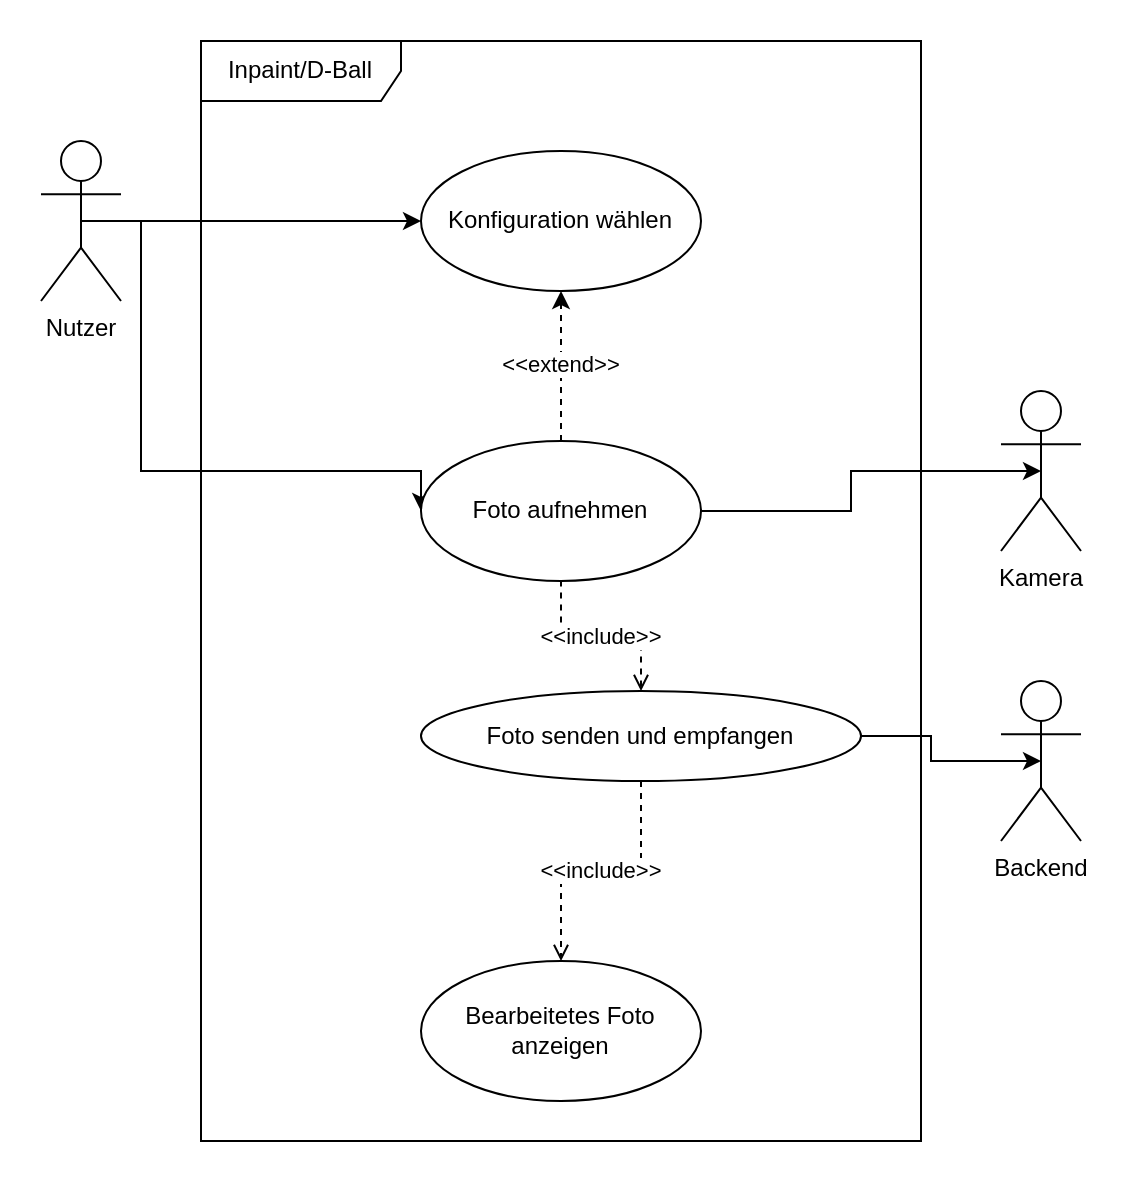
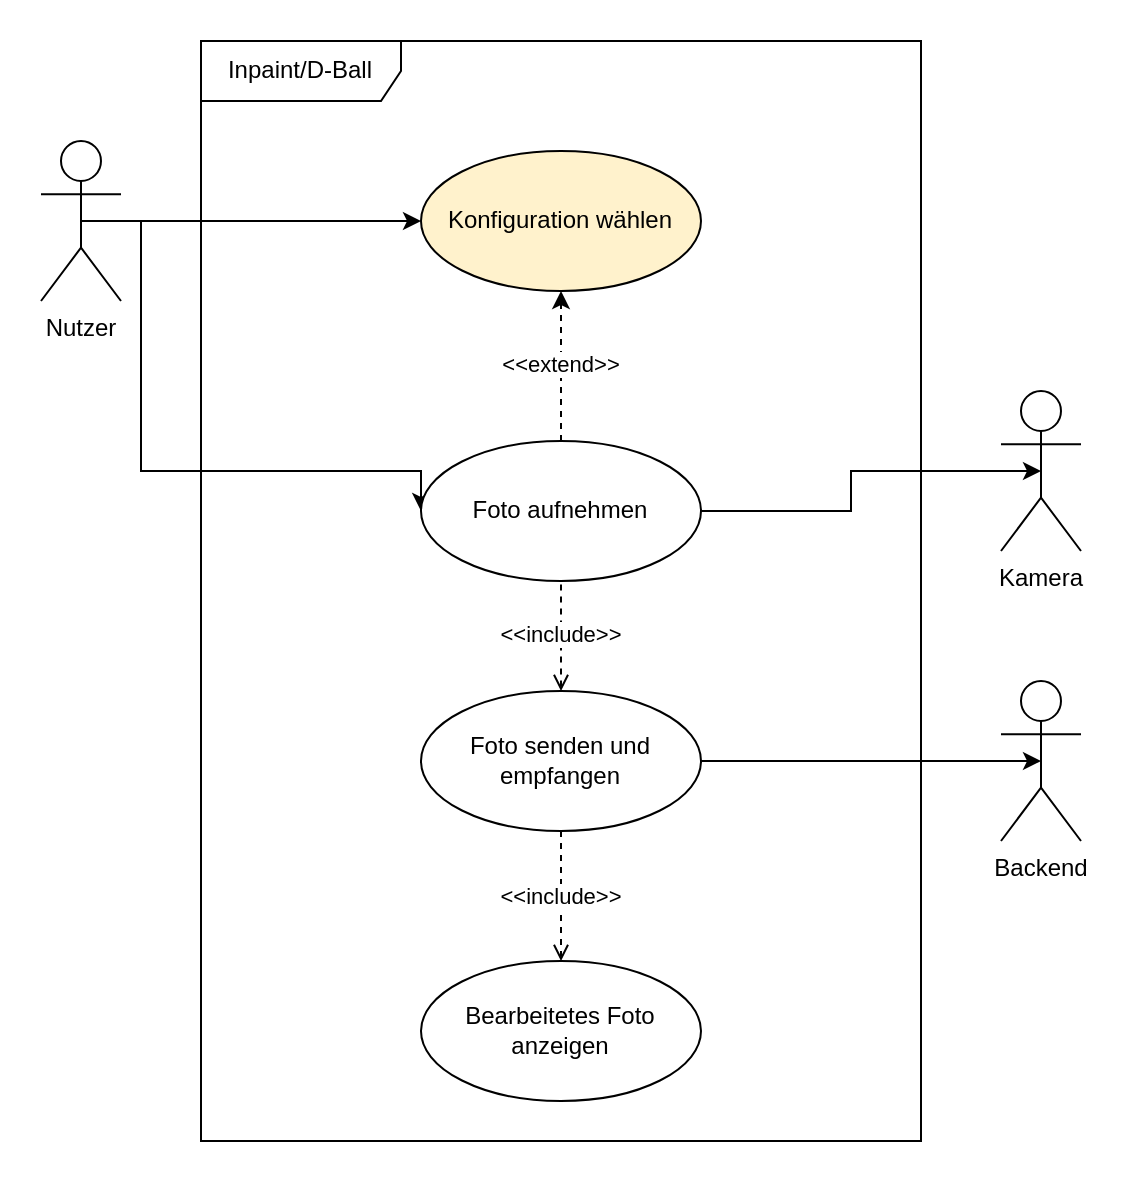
(561, 221) -> (561, 221)
(641, 736) -> (561, 761)
